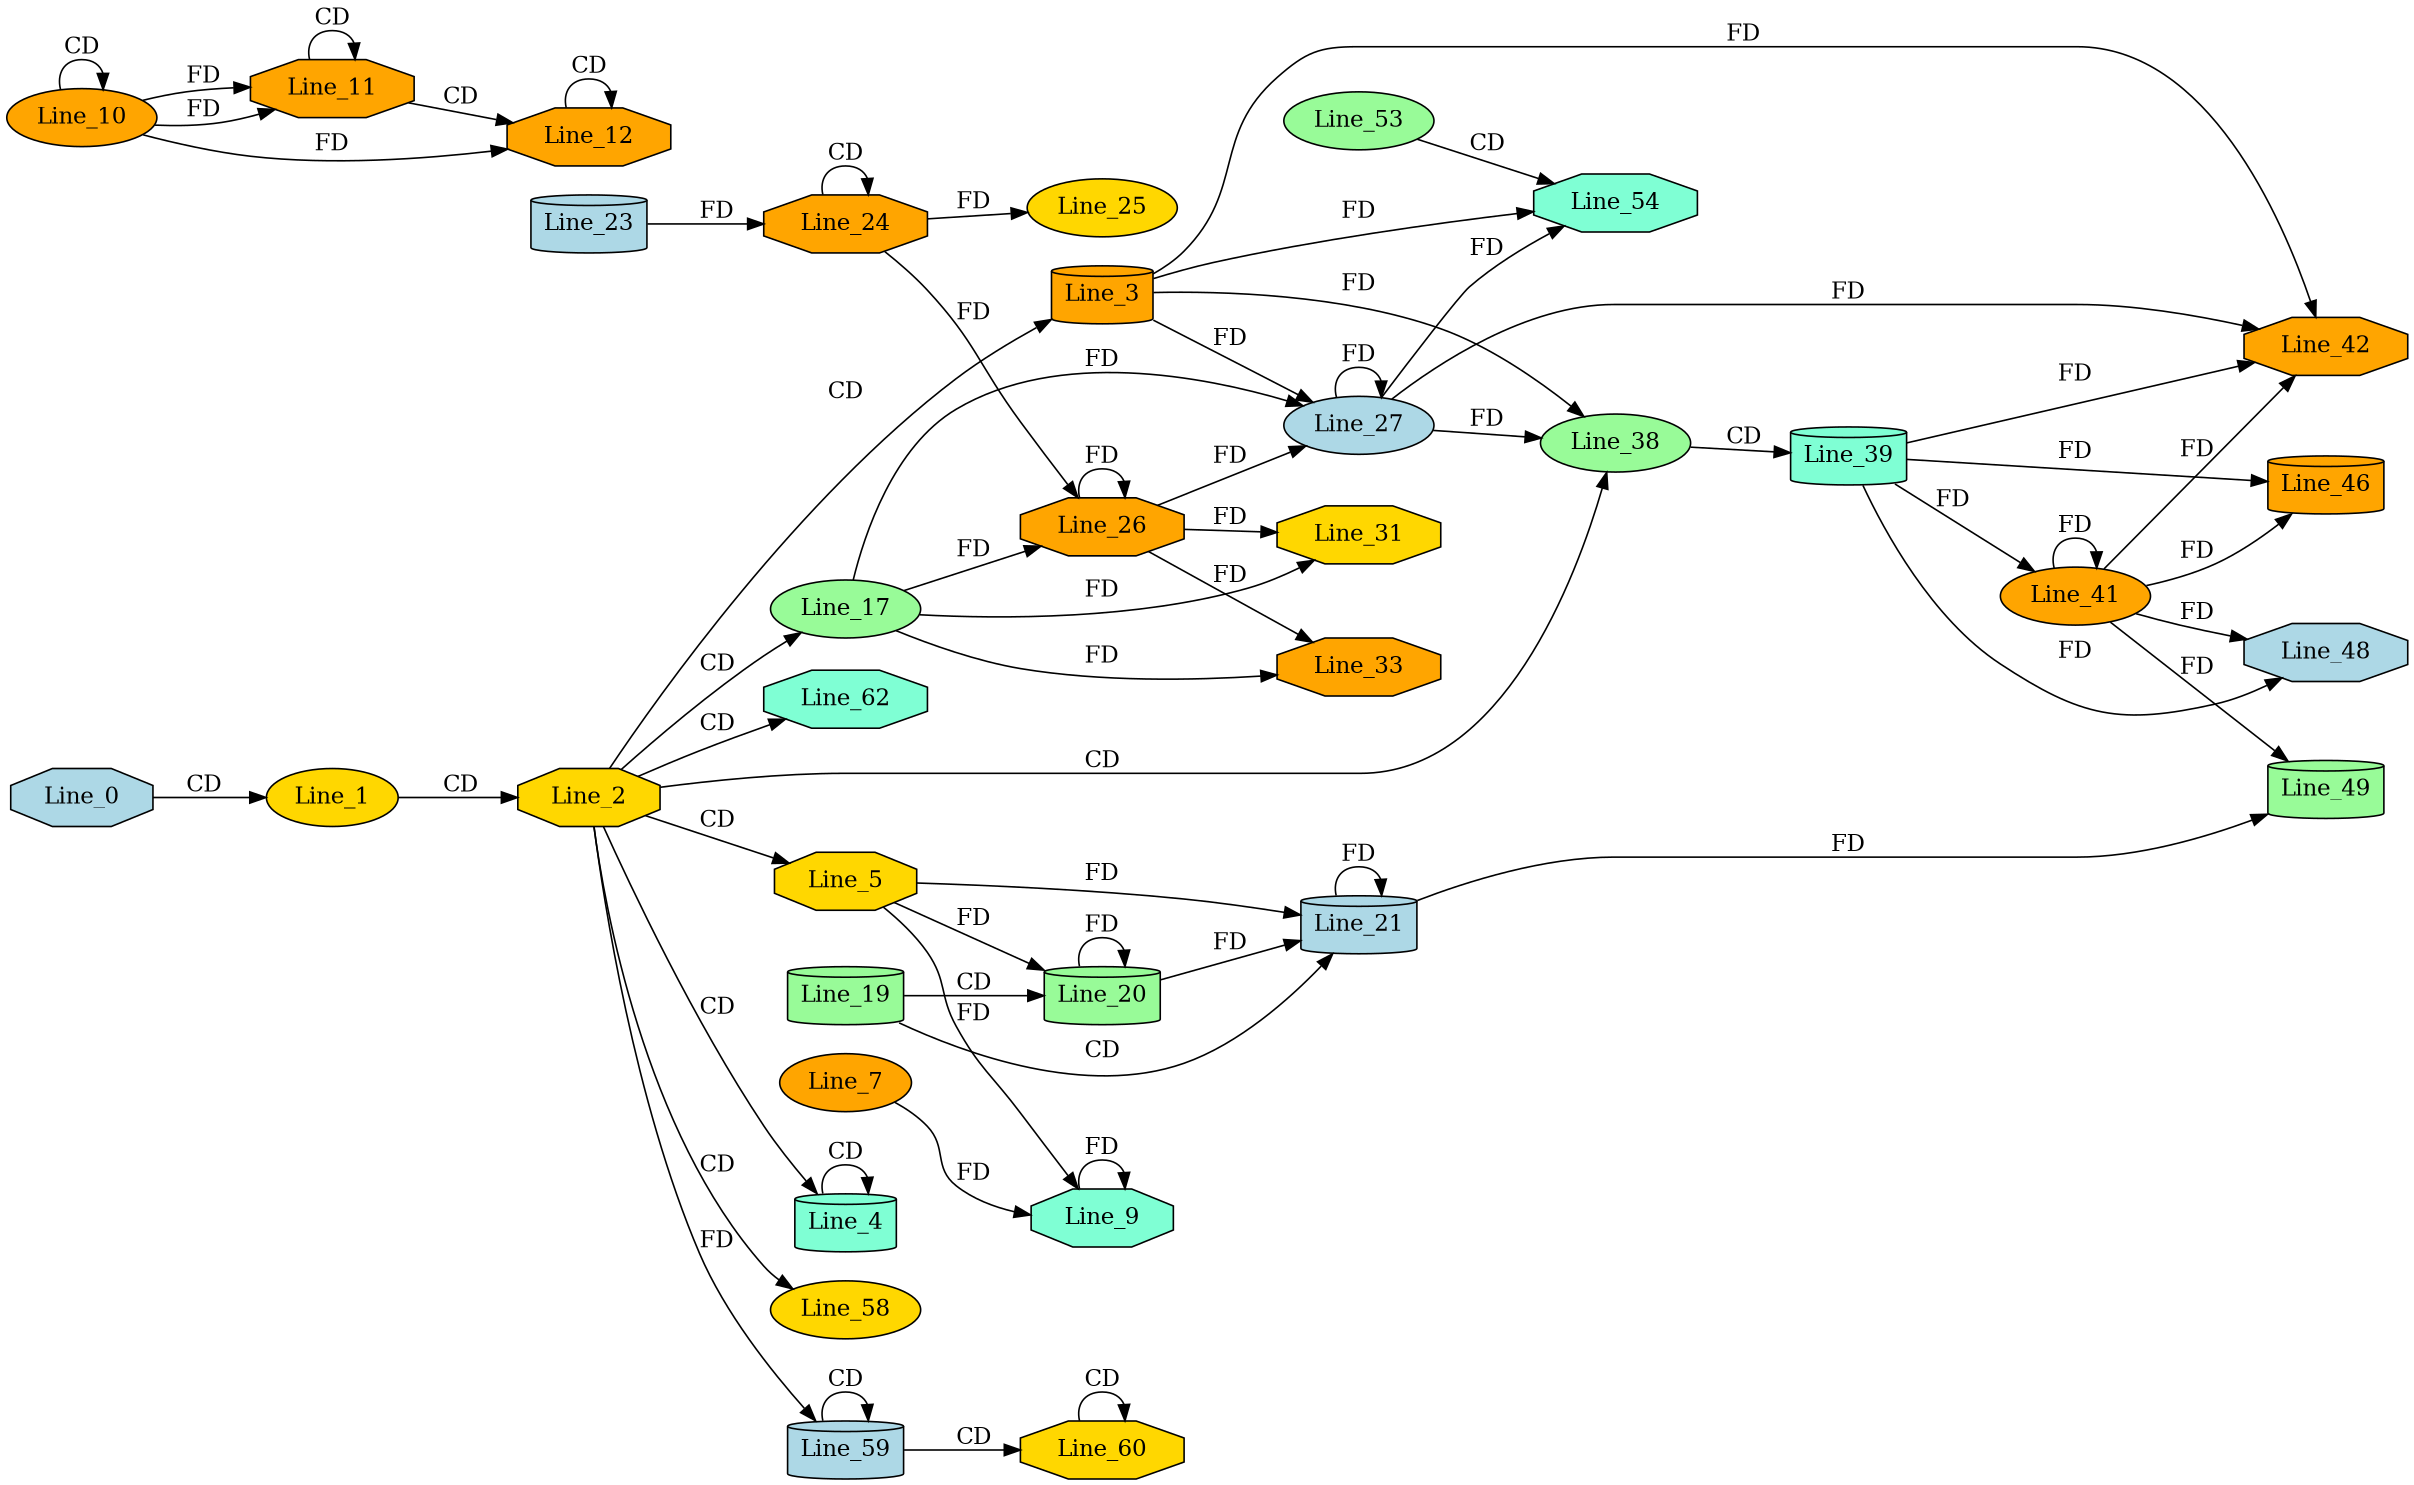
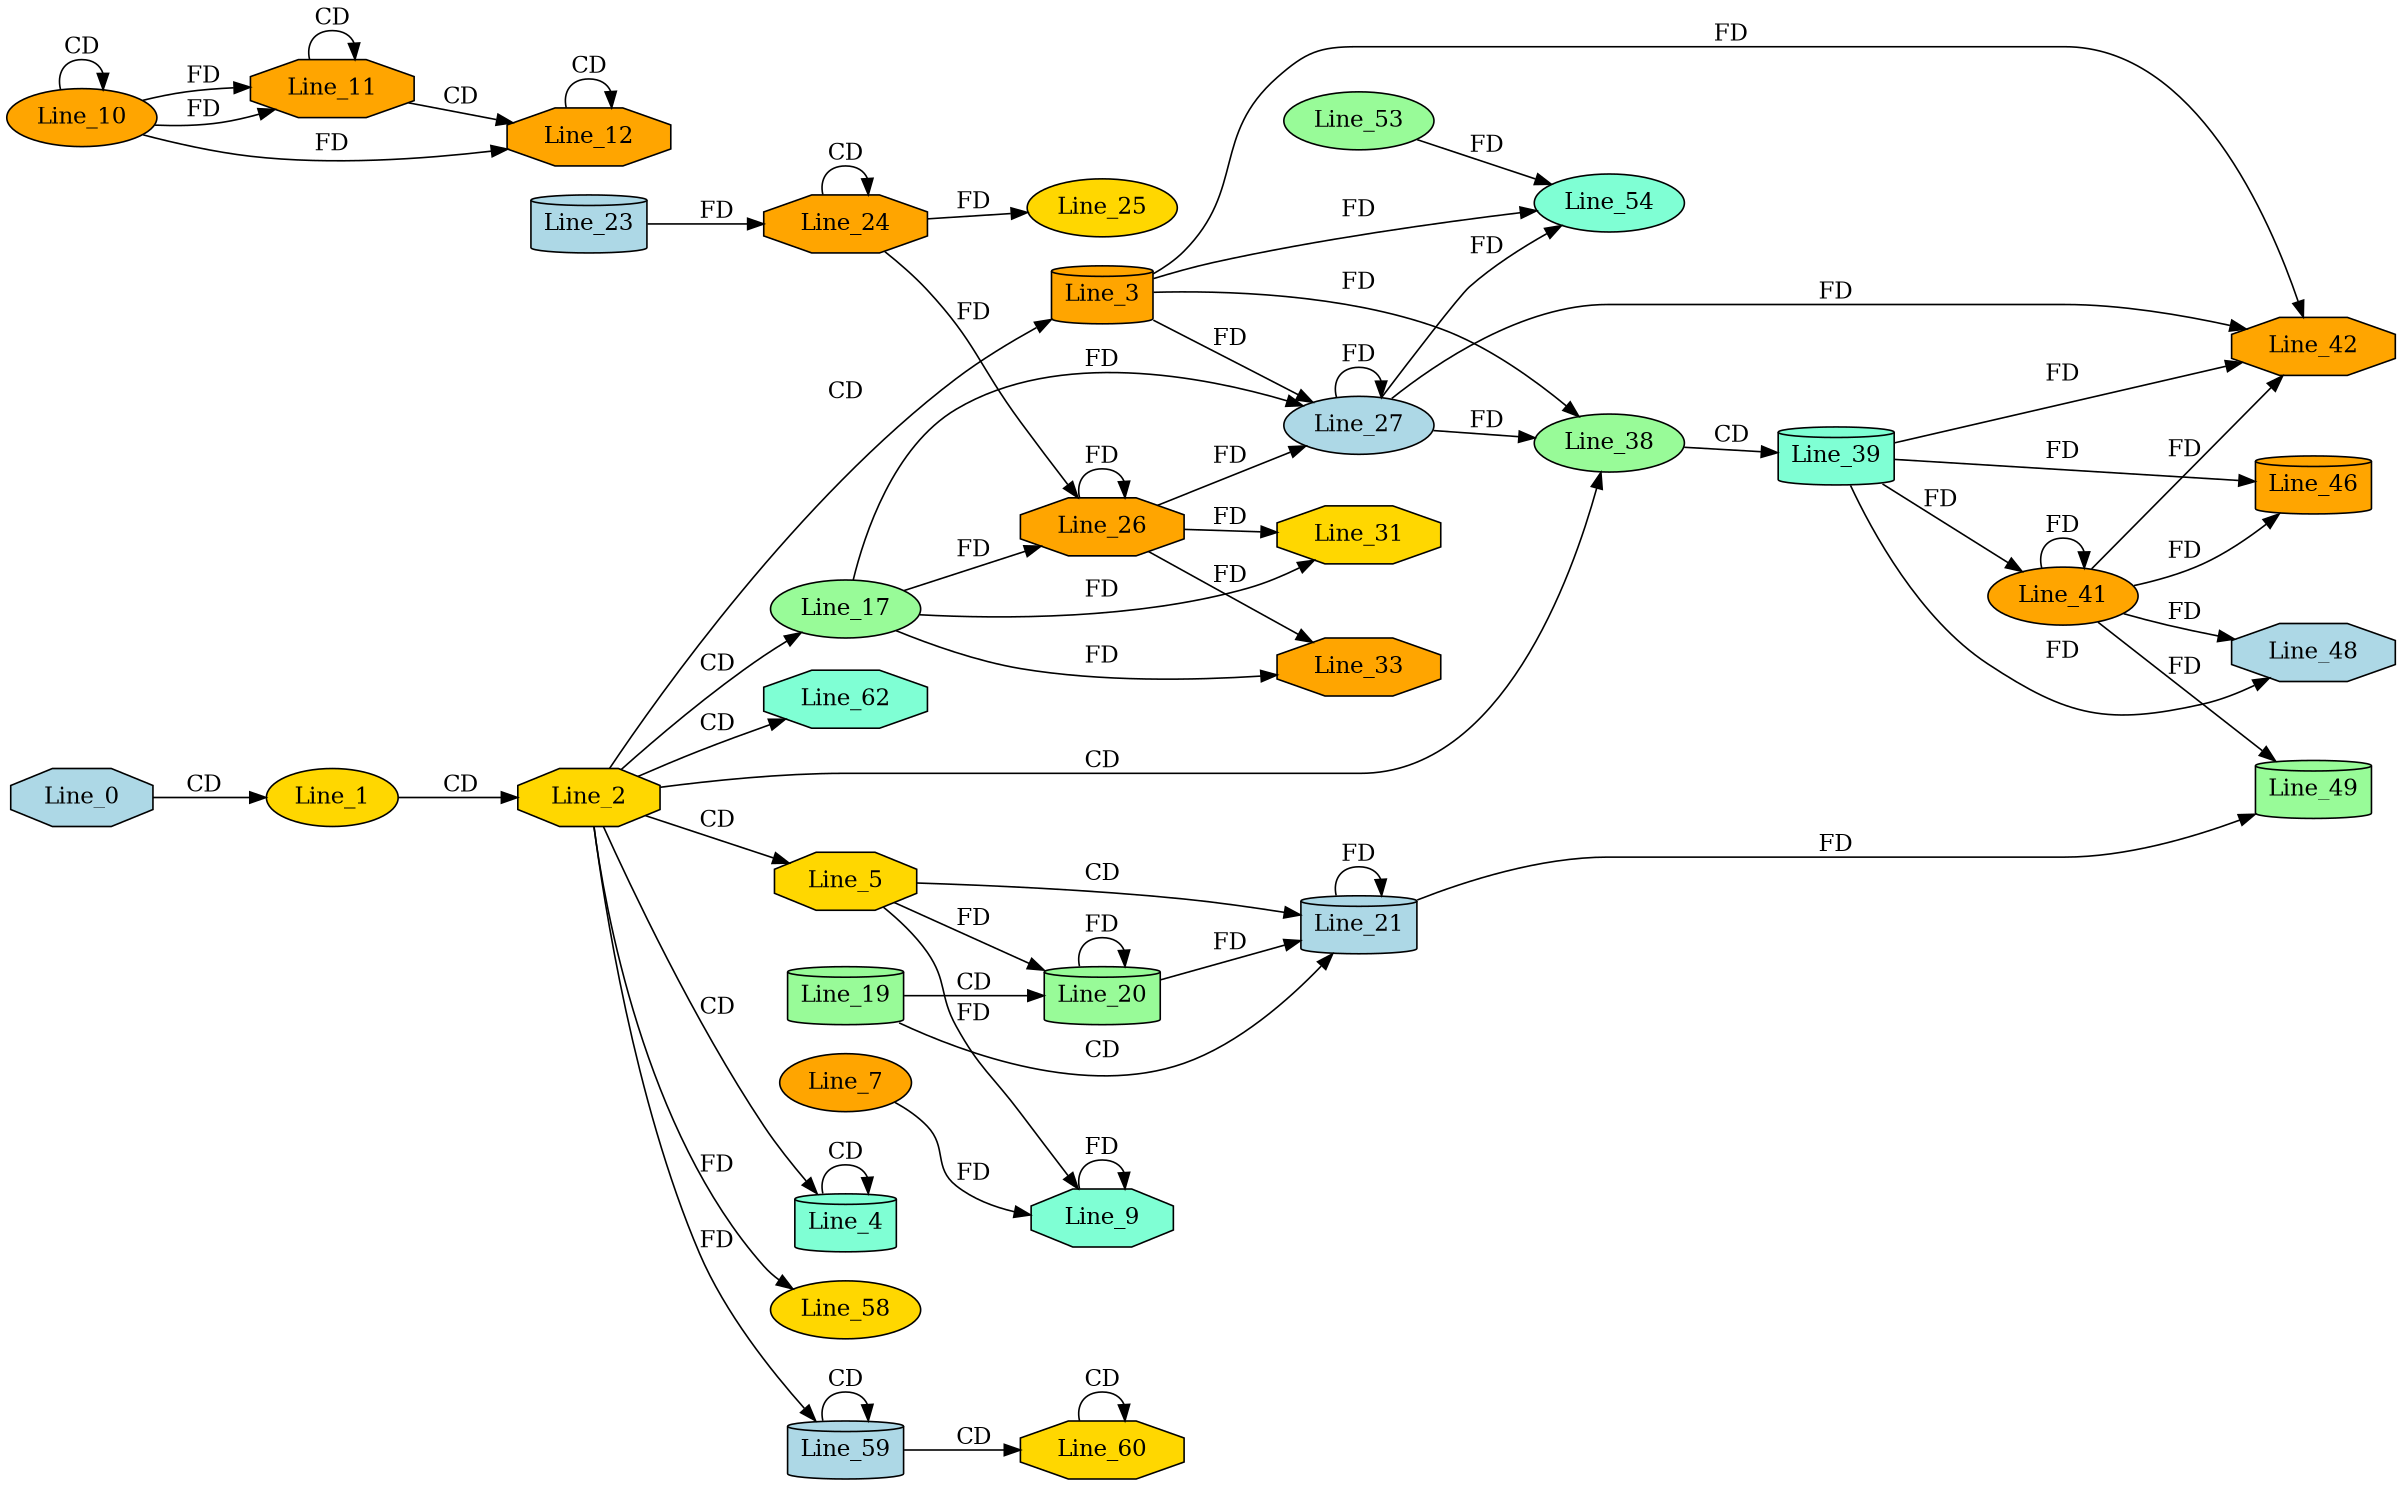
(1487, 144) -> (1487, 146)
(1616, 203) -> (1609, 203)
(1102, 874) -> (1102, 874)
(717, 1166) -> (717, 1166)
